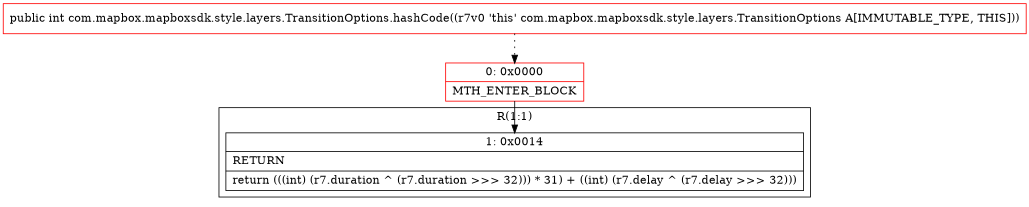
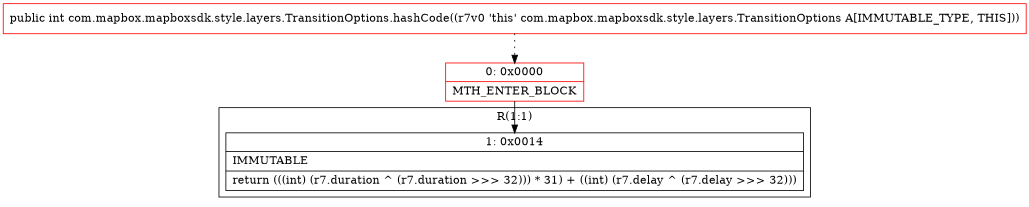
(259, 161) -> (271, 161)
